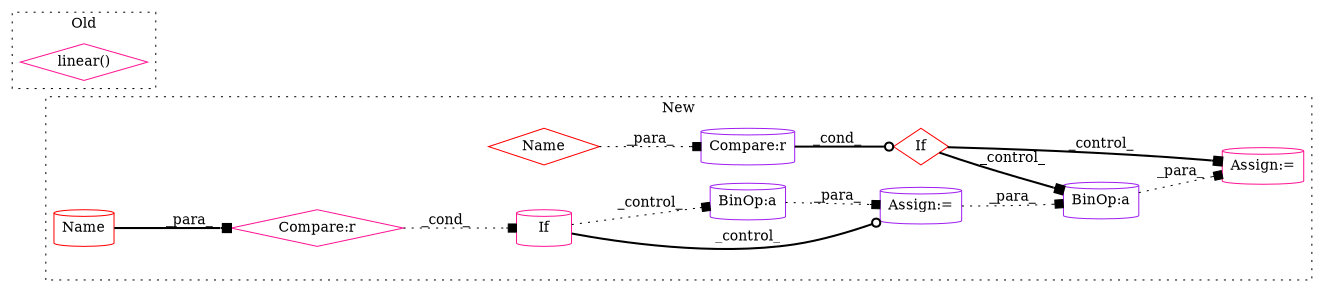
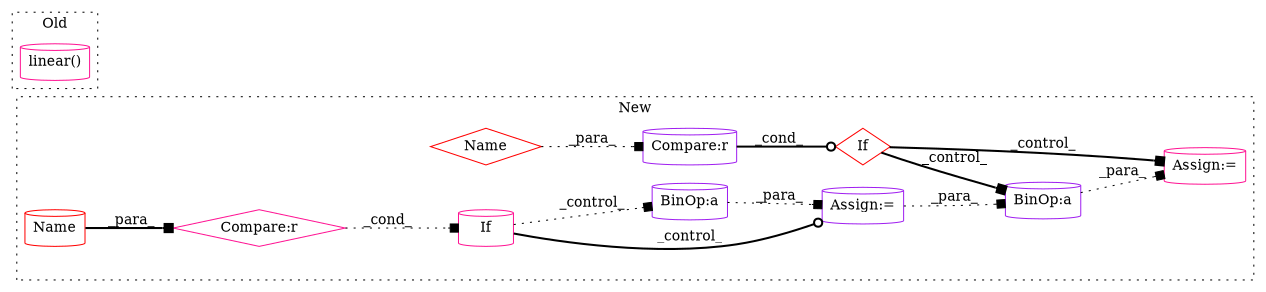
(84, 62) -> (55, 62)
